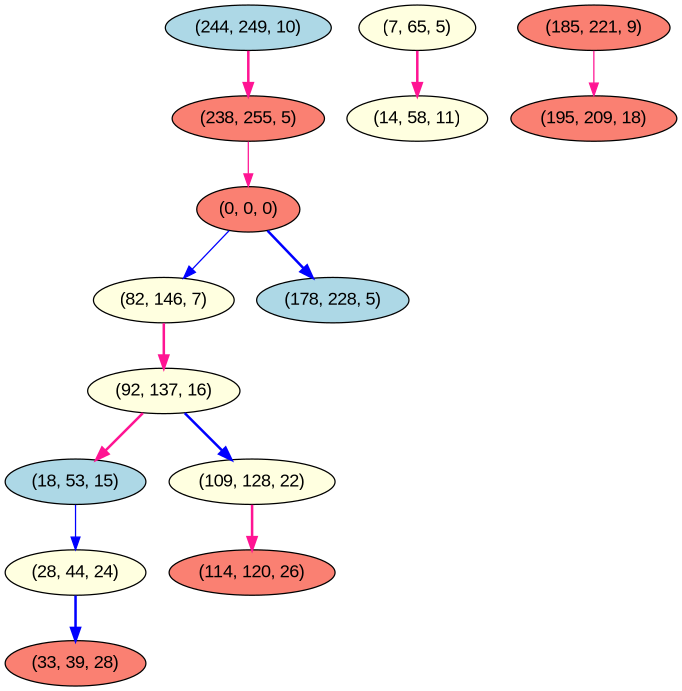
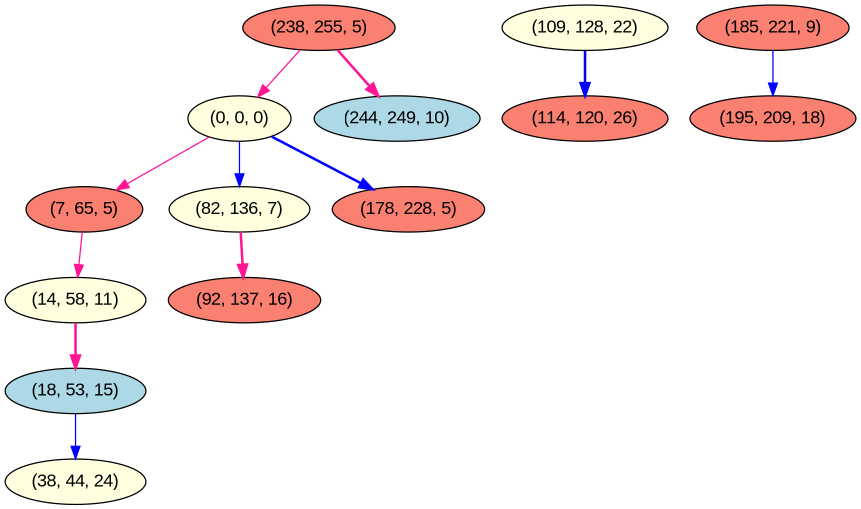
(417, 28) -> (84, 209)
(248, 67) -> (354, 68)
(417, 67) -> (81, 249)
(594, 67) -> (773, 67)
none -> (168, 160)
(248, 209) -> (239, 119)
(164, 300) -> (239, 209)
(333, 300) -> (408, 209)
(164, 391) -> (245, 300)
(124, 432) -> (76, 339)
(204, 432) -> none
(252, 521) -> (585, 67)
(76, 573) -> (76, 482)
(76, 663) -> none
